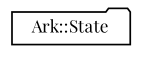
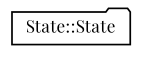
(71, 28) -> (71, 28)
